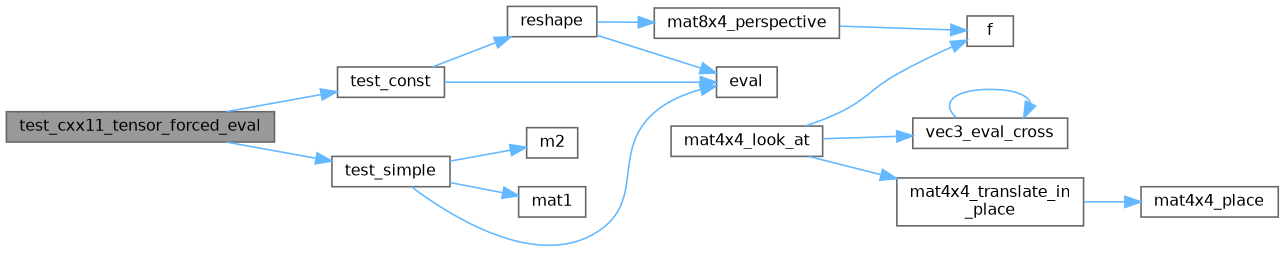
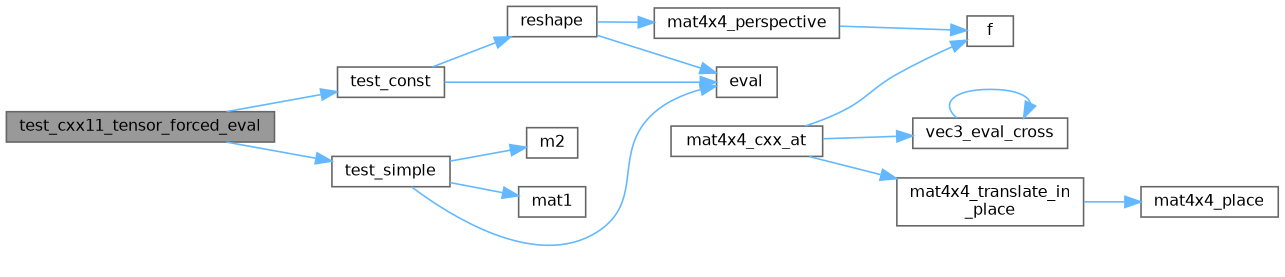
(747, 23) -> (747, 23)
(747, 141) -> (747, 141)
